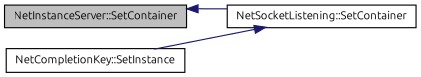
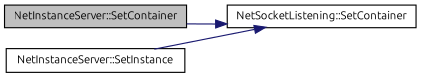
(213, 9) -> (201, 24)
(96, 60) -> (96, 60)
